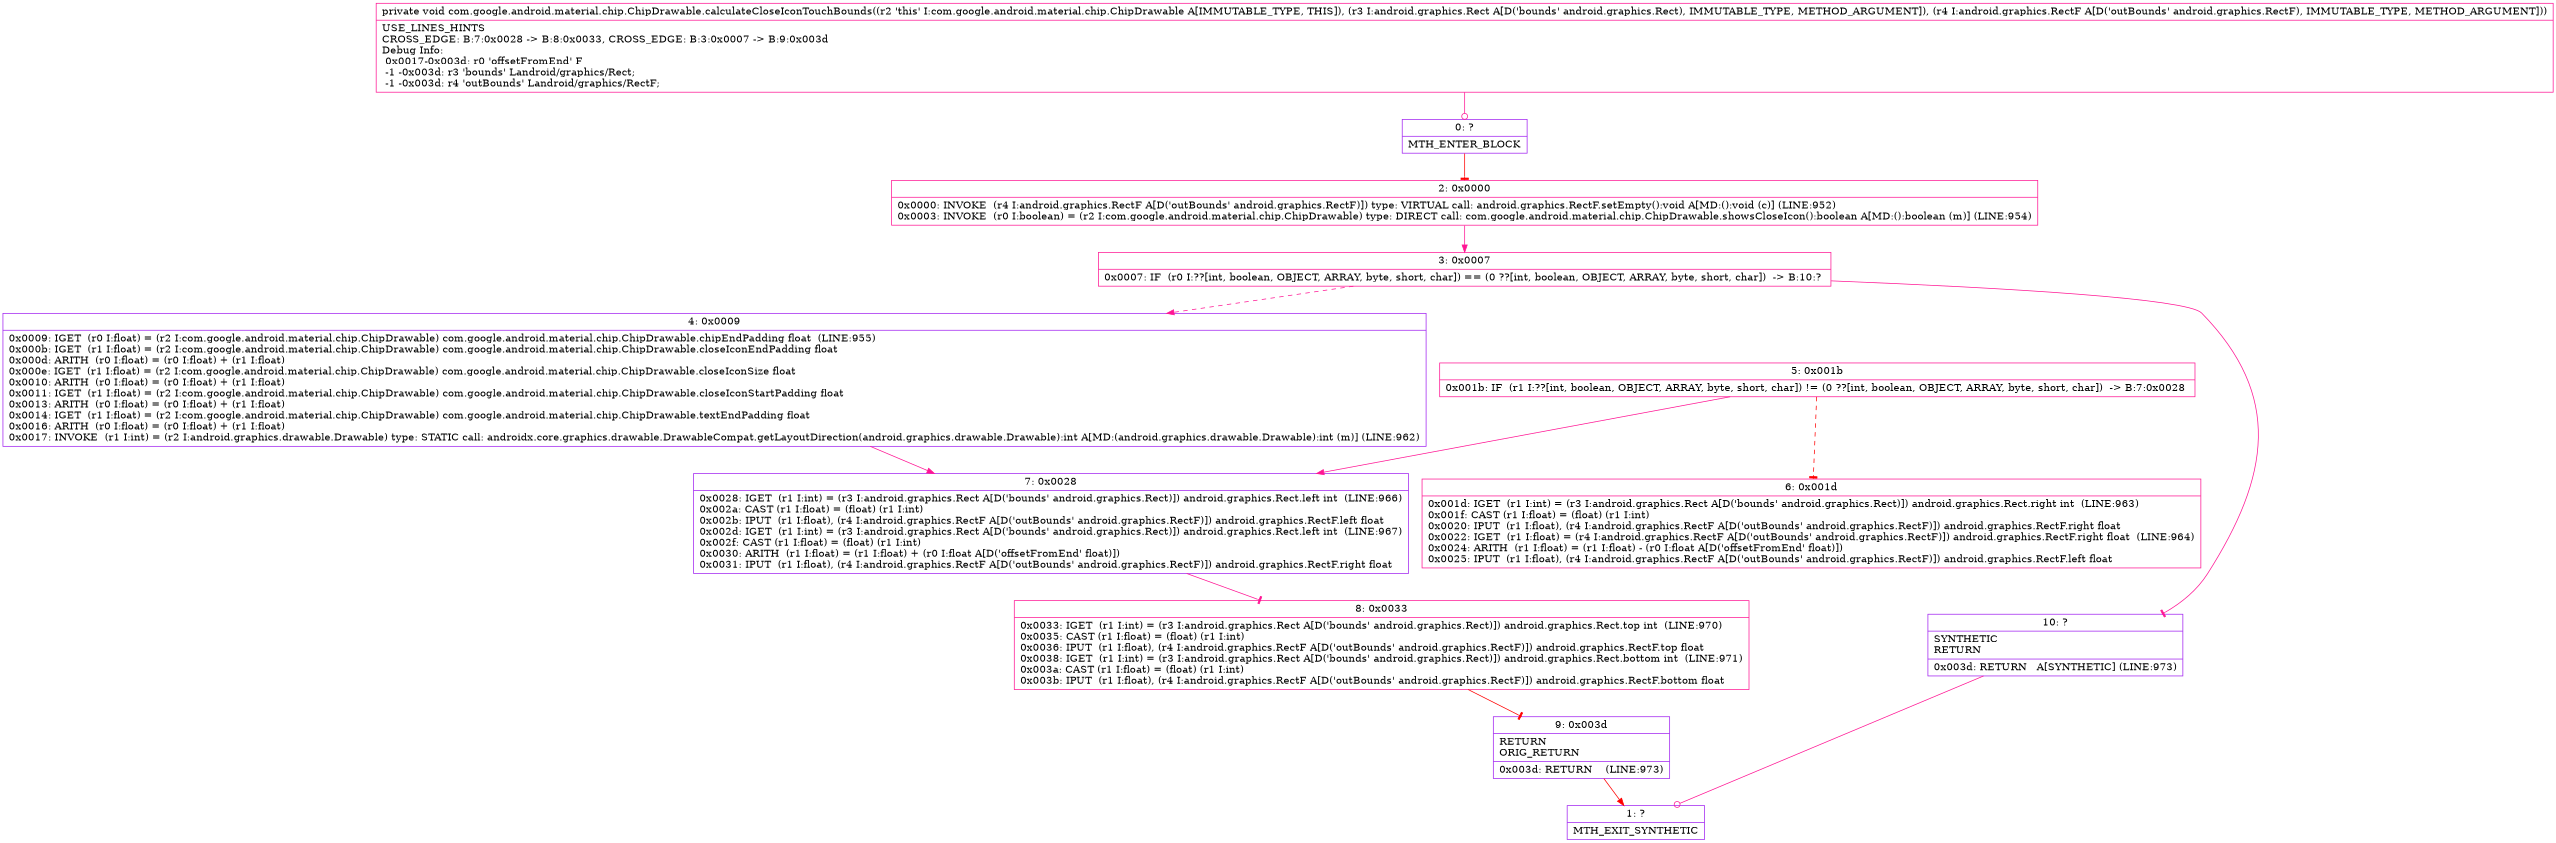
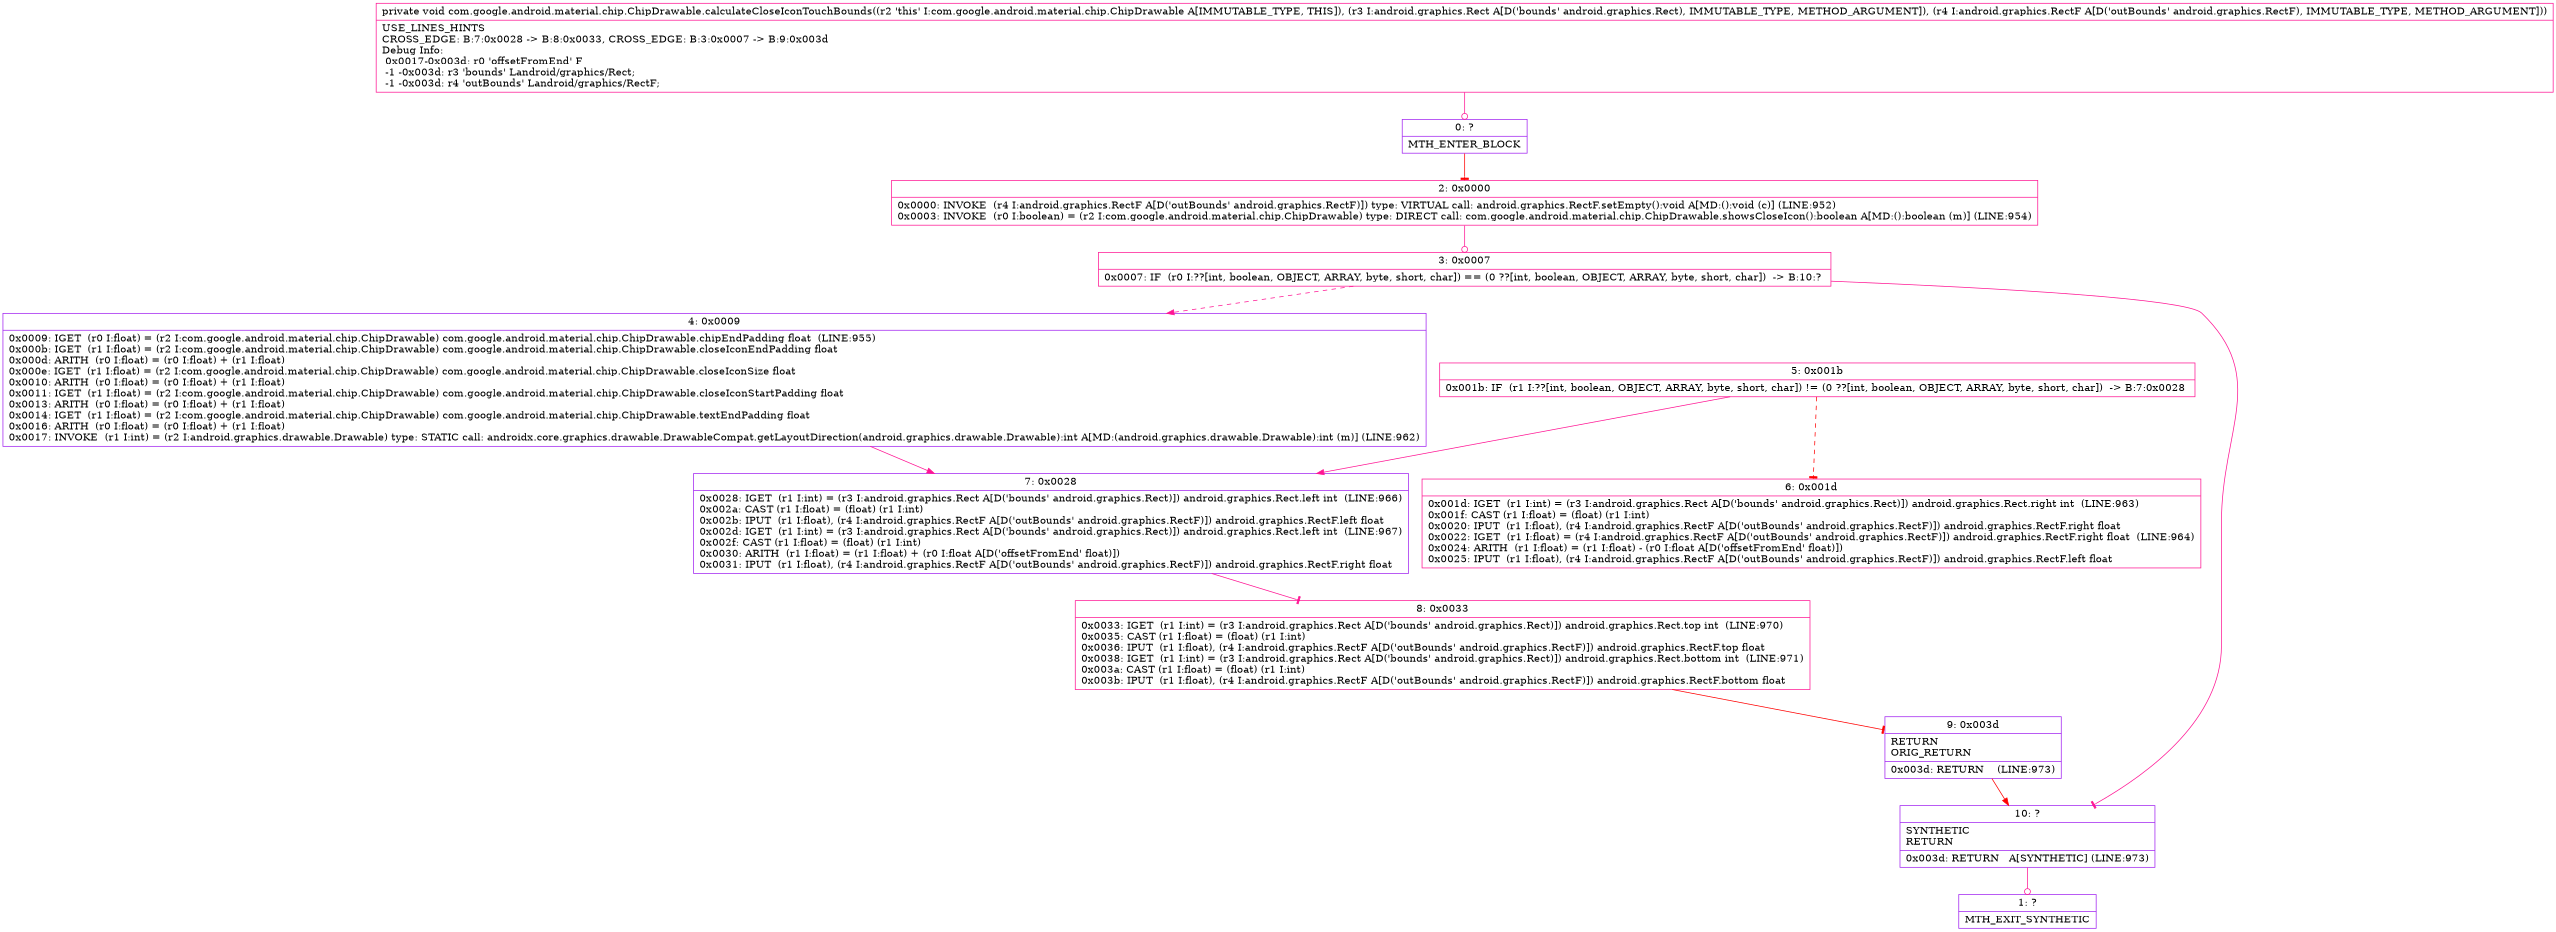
(1465, 235) -> (1465, 236)
(1612, 789) -> (1998, 789)
